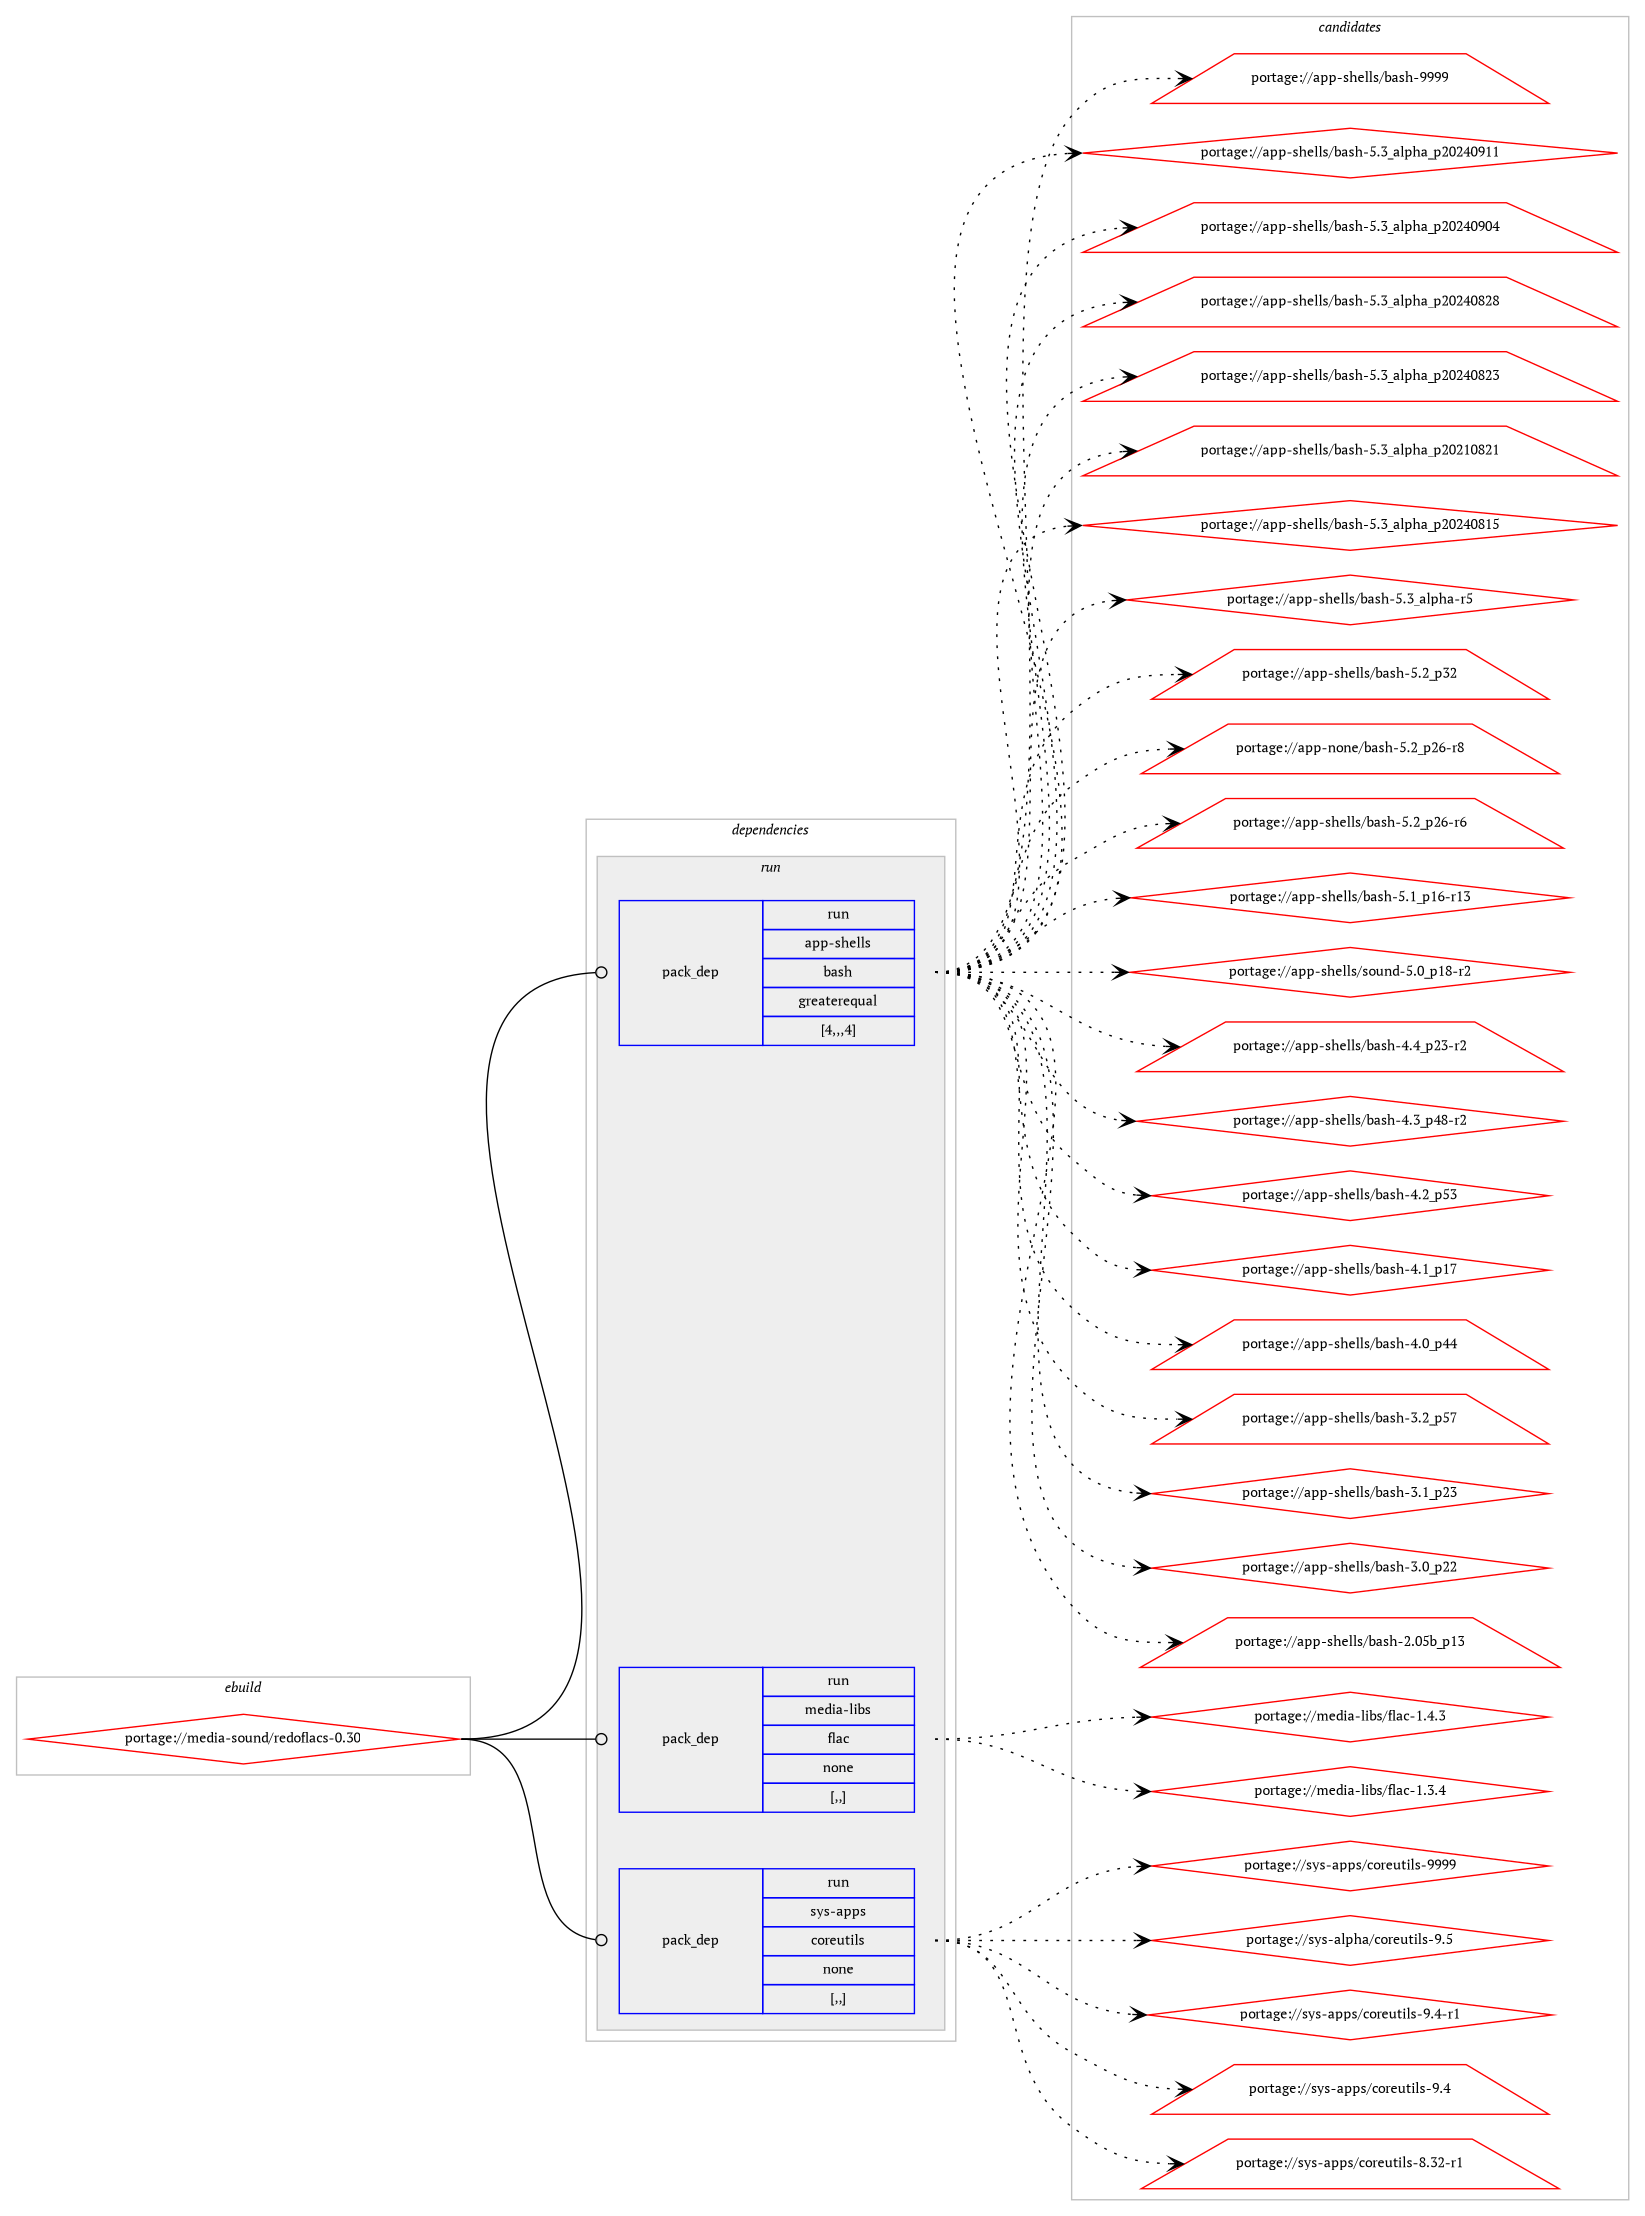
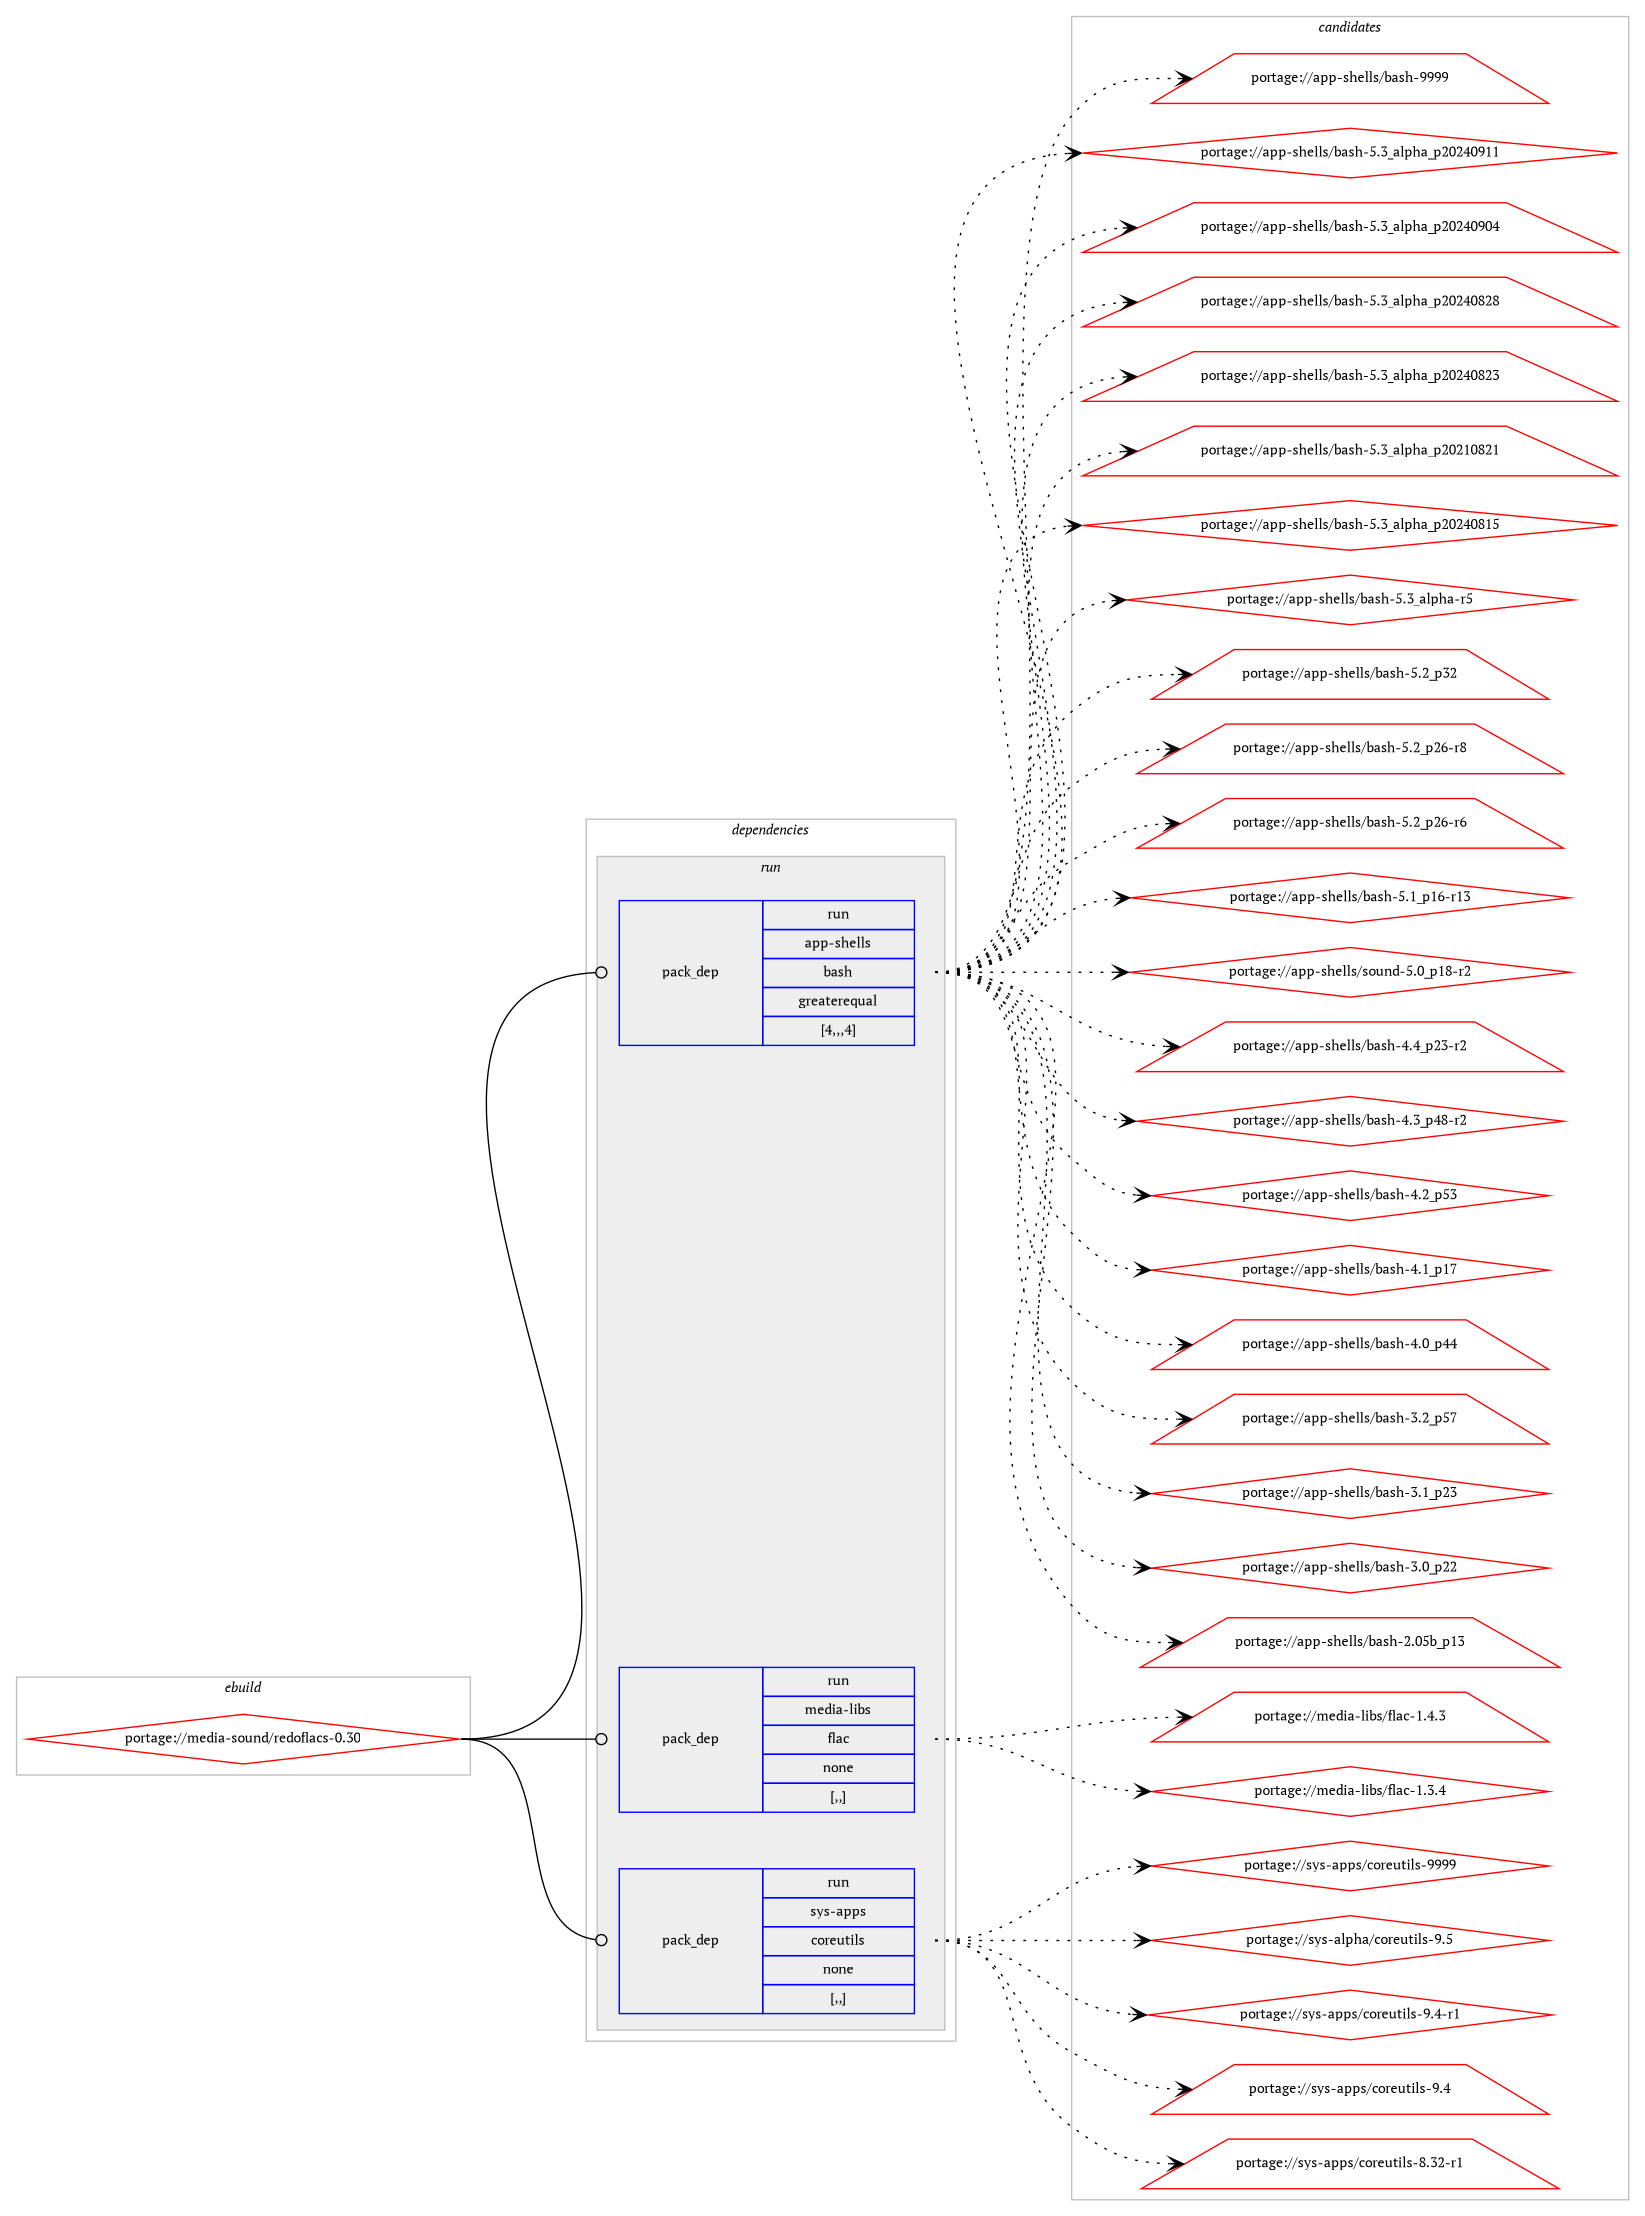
(1350, 749) -> (1350, 749)
(1350, 1717) -> (1350, 1717)
